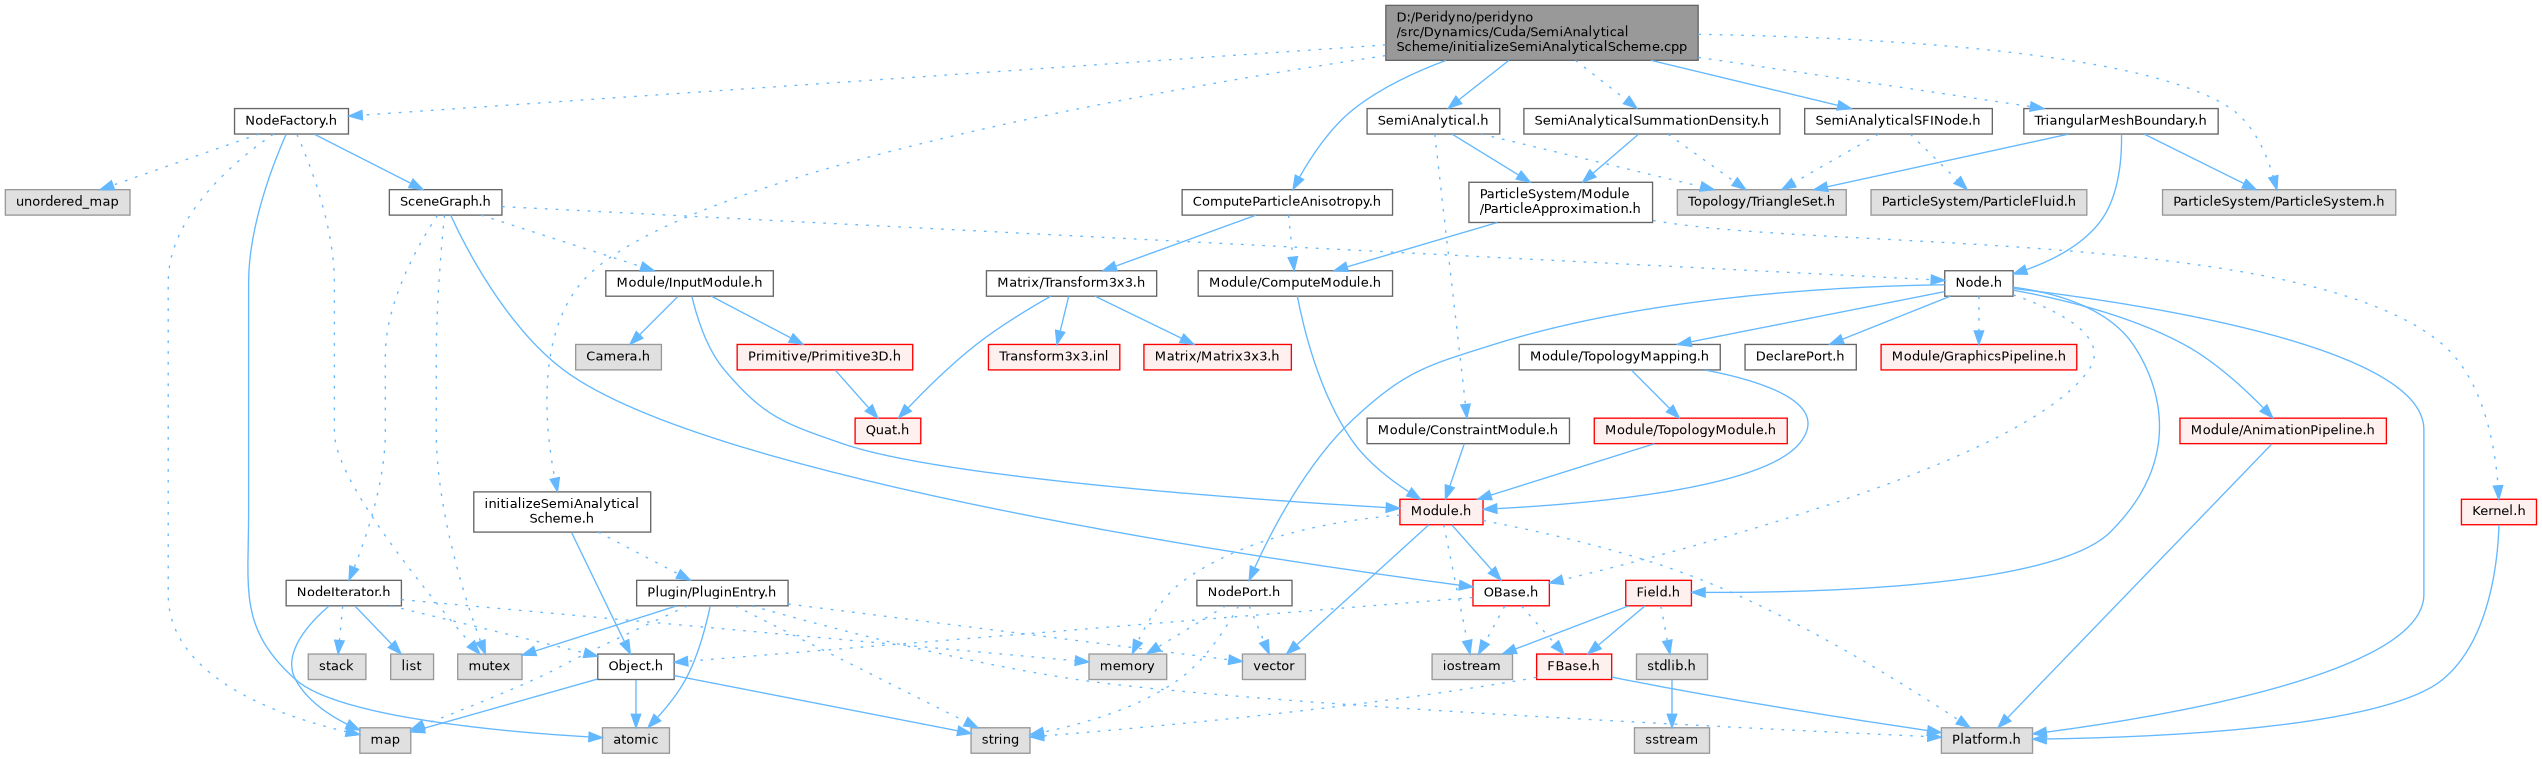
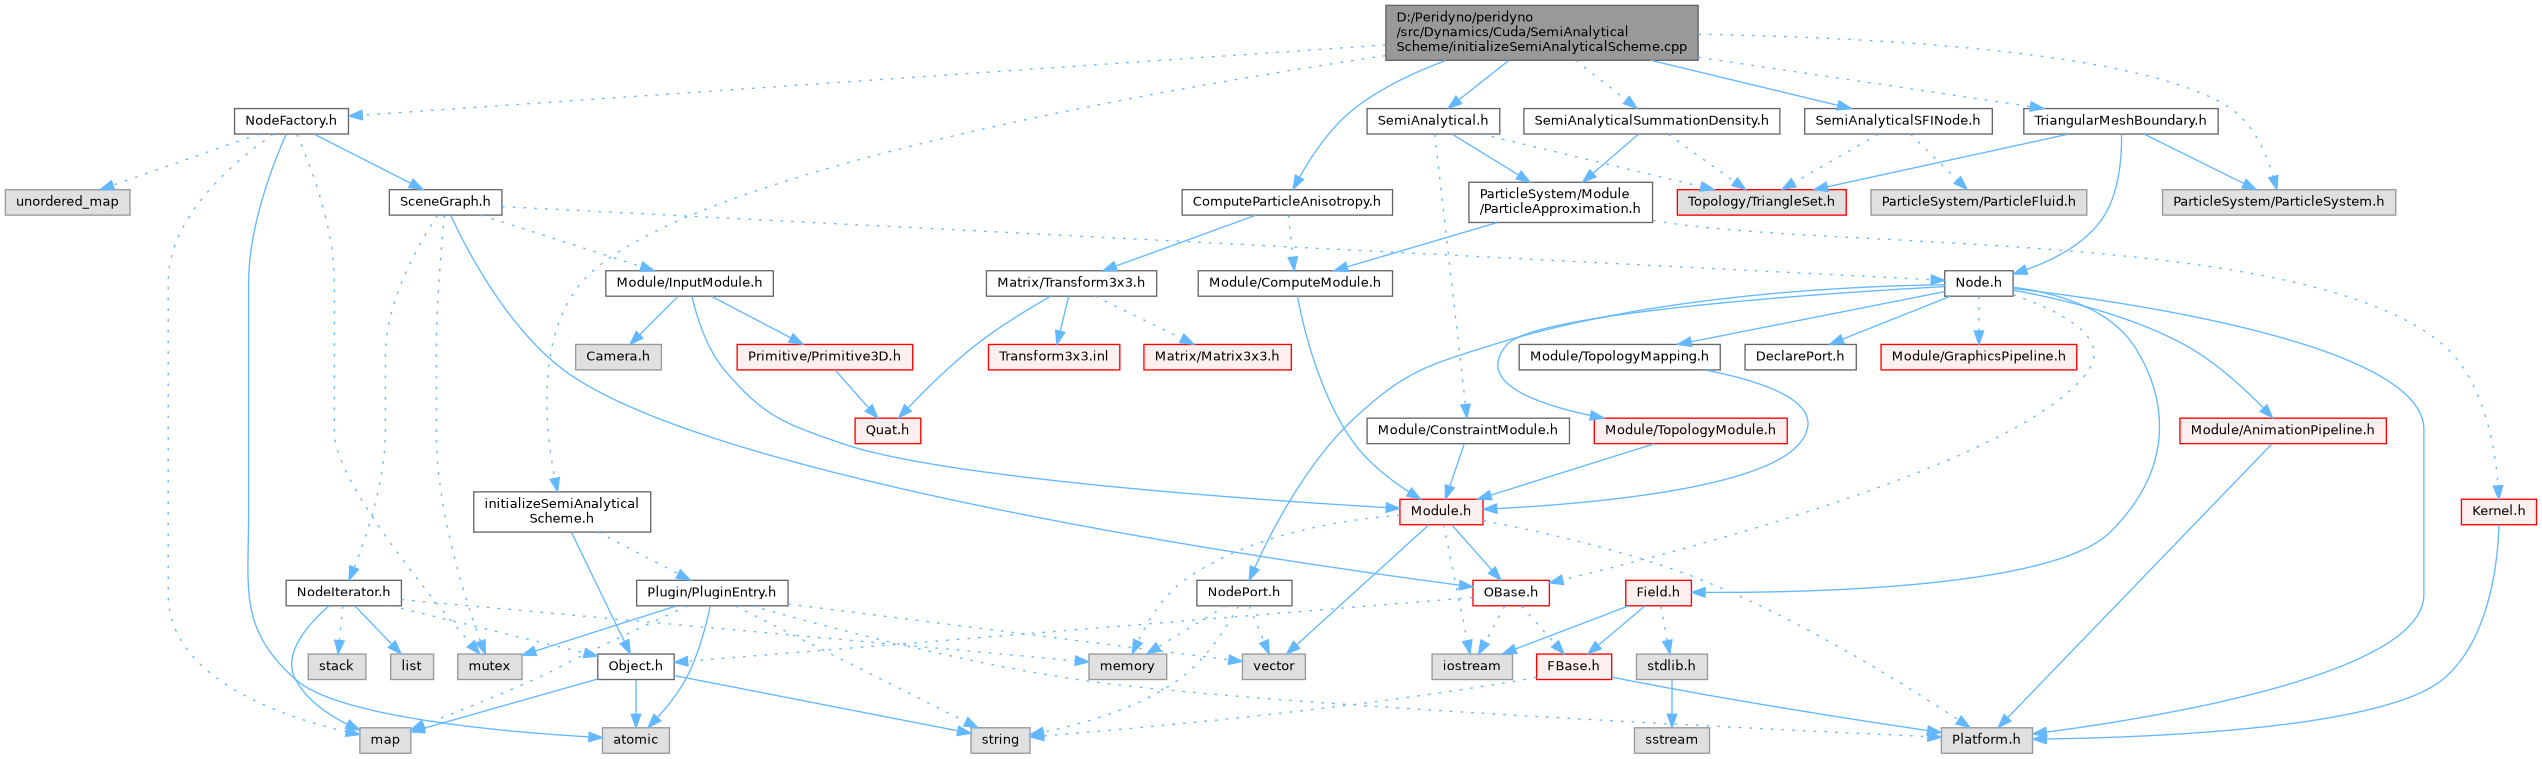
(1762, 202) -> (1762, 202)
(1138, 317) -> (1138, 317)
(1651, 389) -> (1657, 310)
